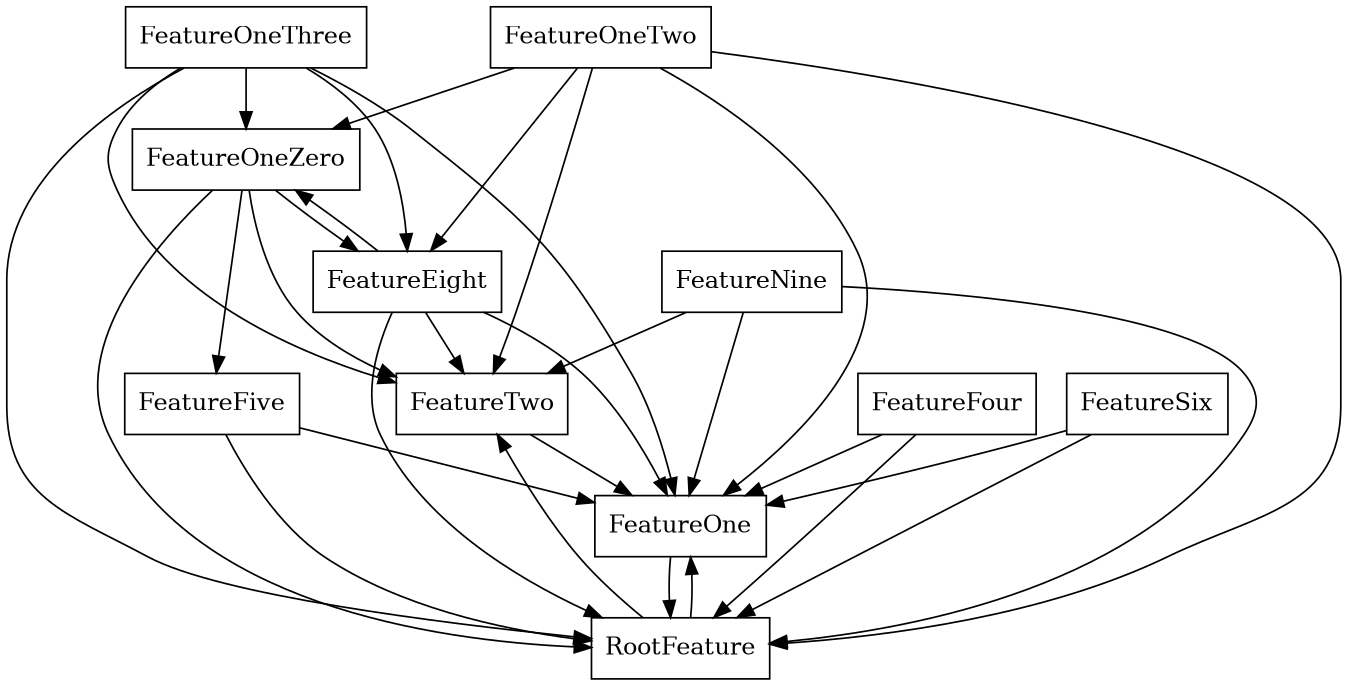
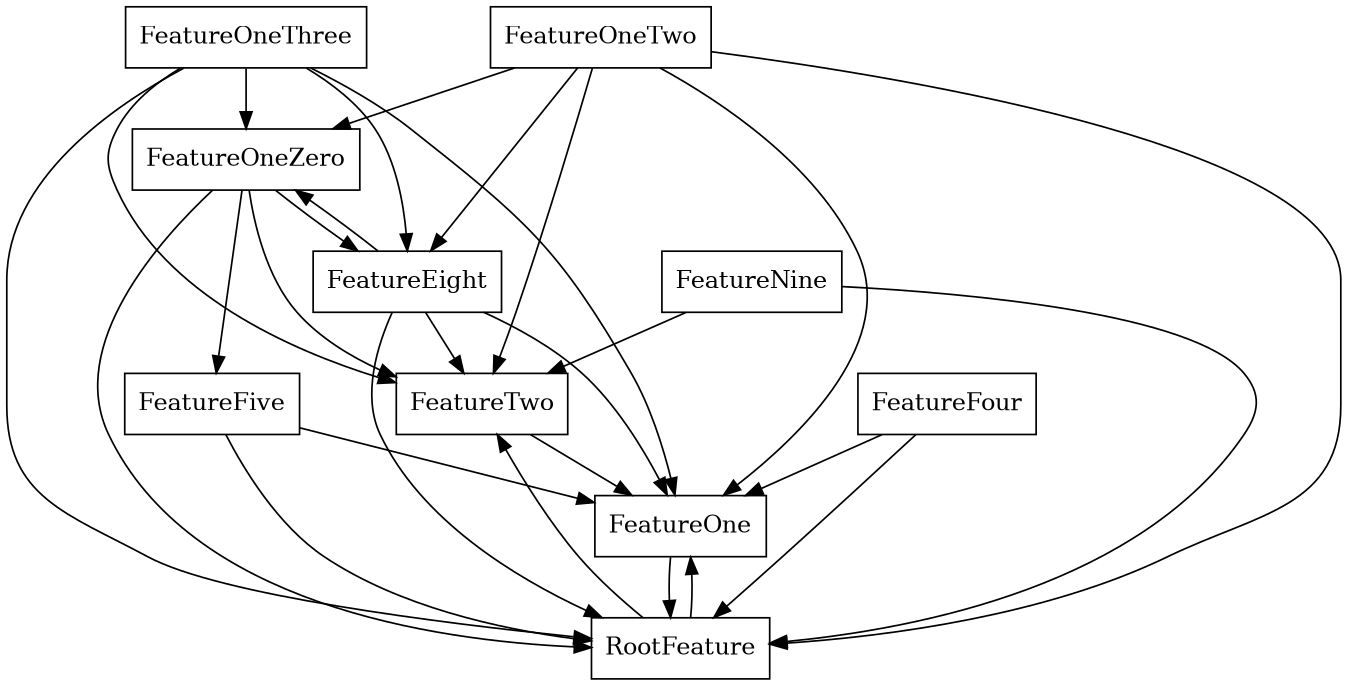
(719, 396) -> none
(1147, 404) -> none
